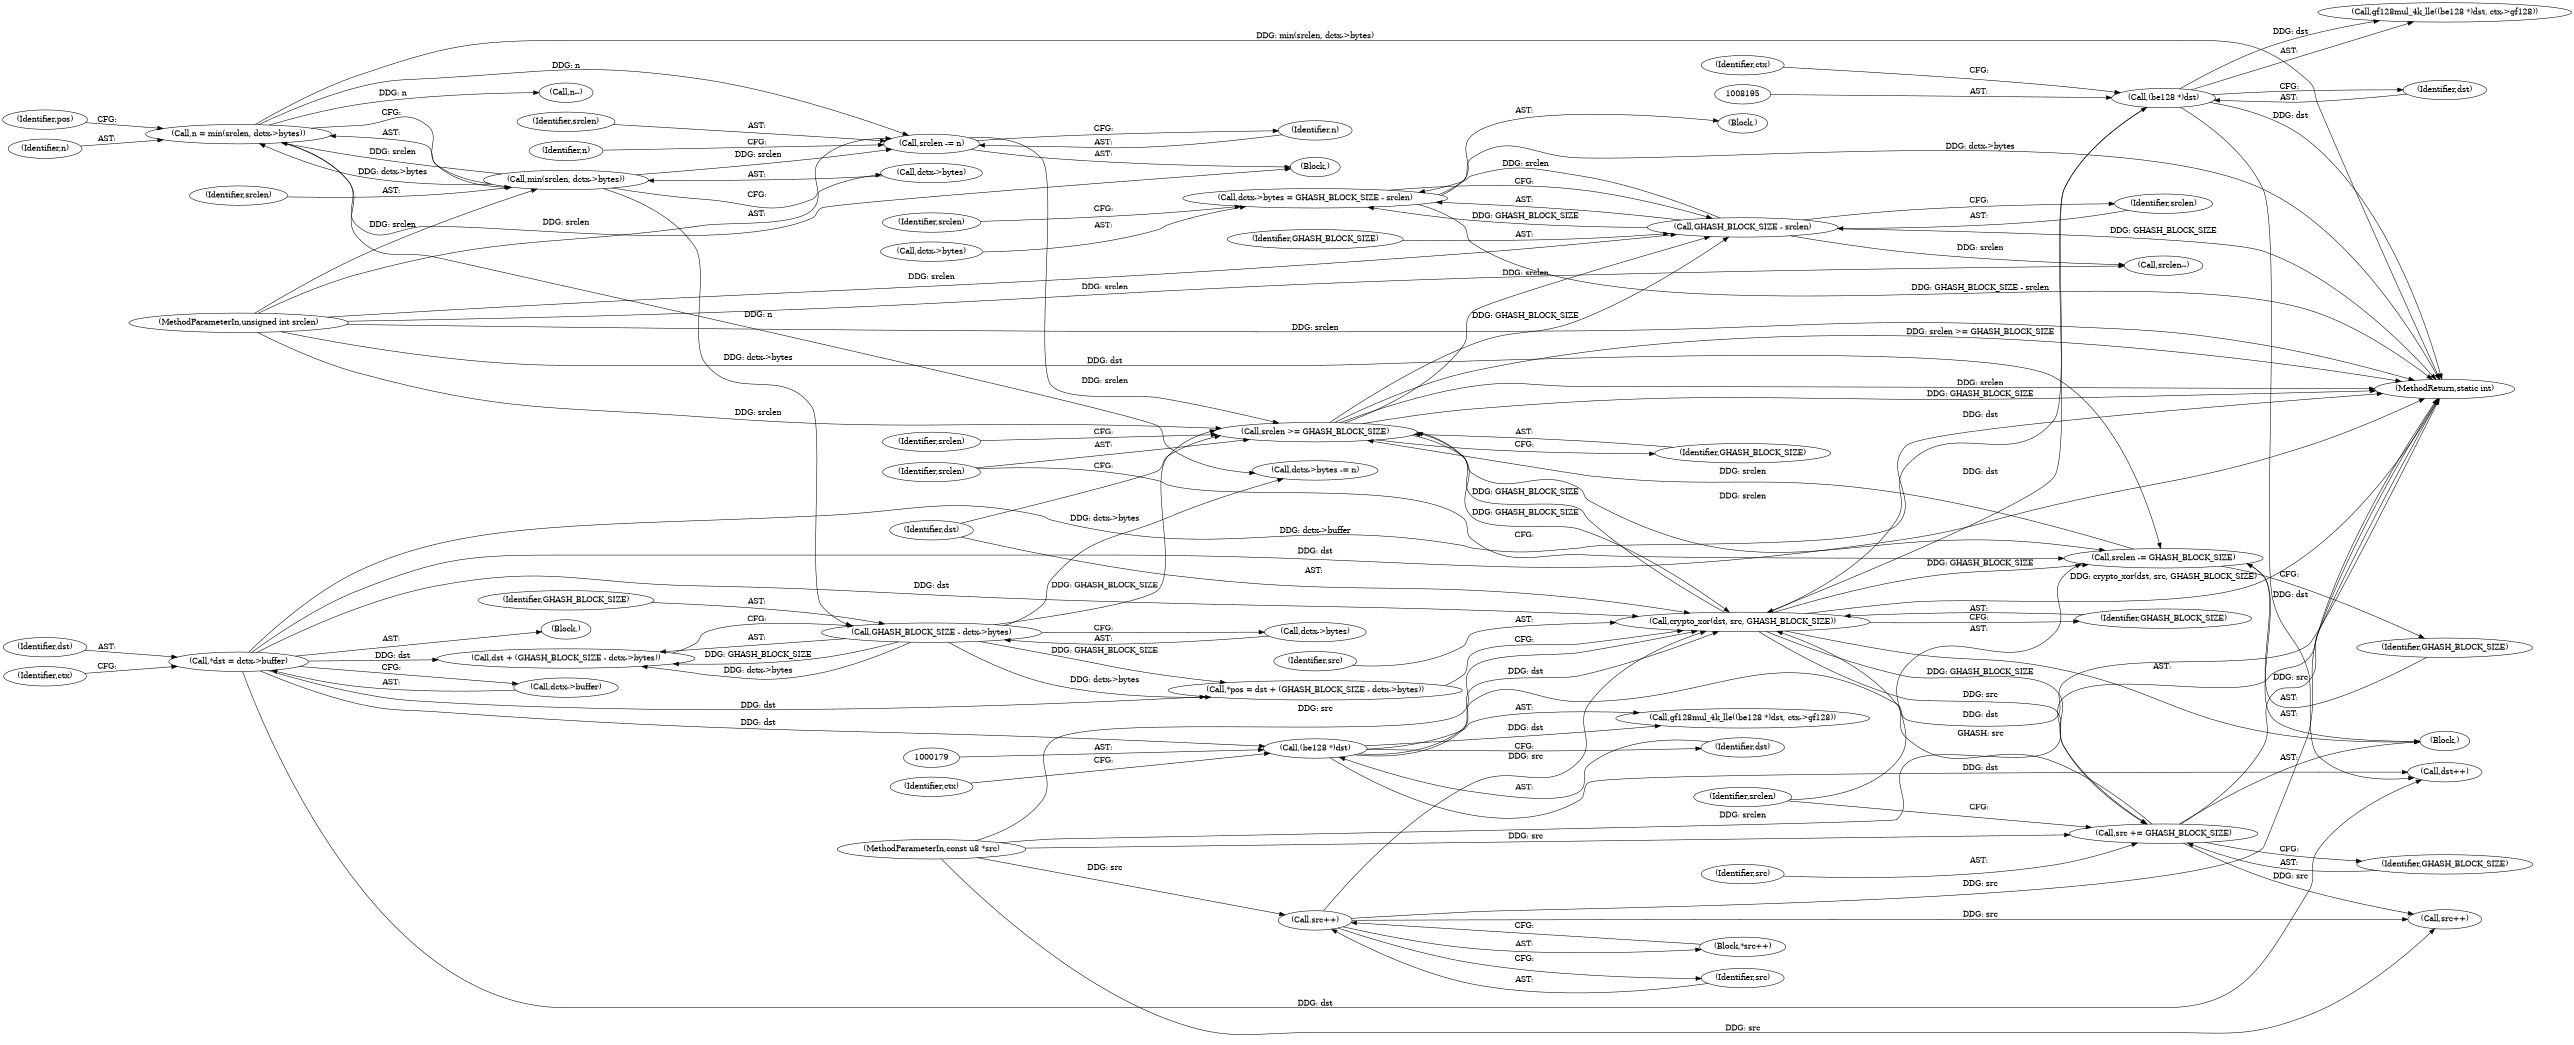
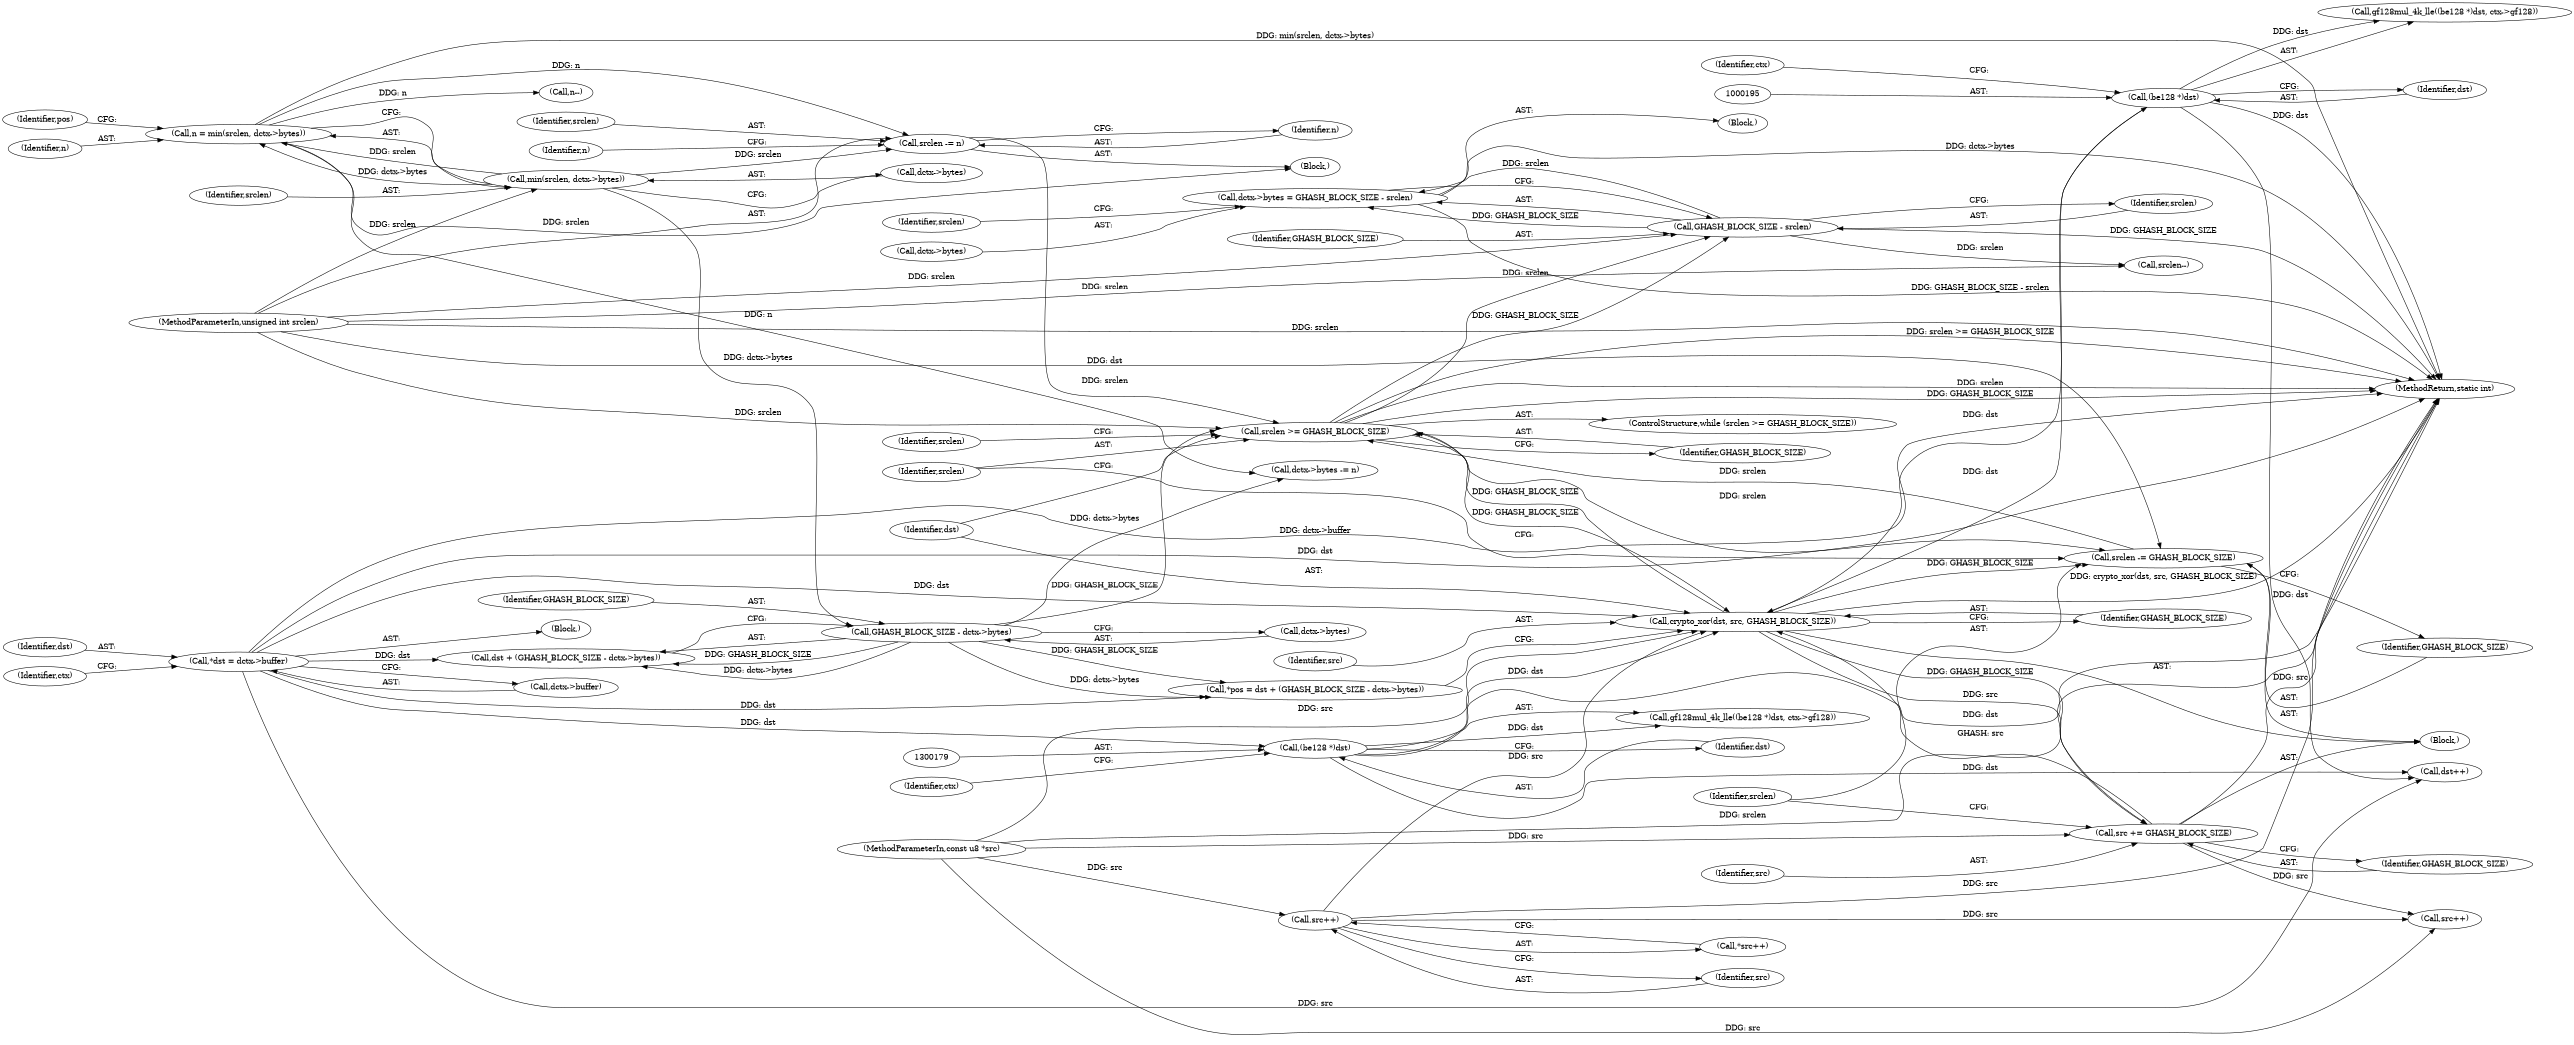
(1743, 94) -> (1743, 94)
none -> (1743, 424)
(932, 758) -> (932, 758)
(1743, 947) -> (1743, 947)
(1315, 1004) -> (1315, 1004)
